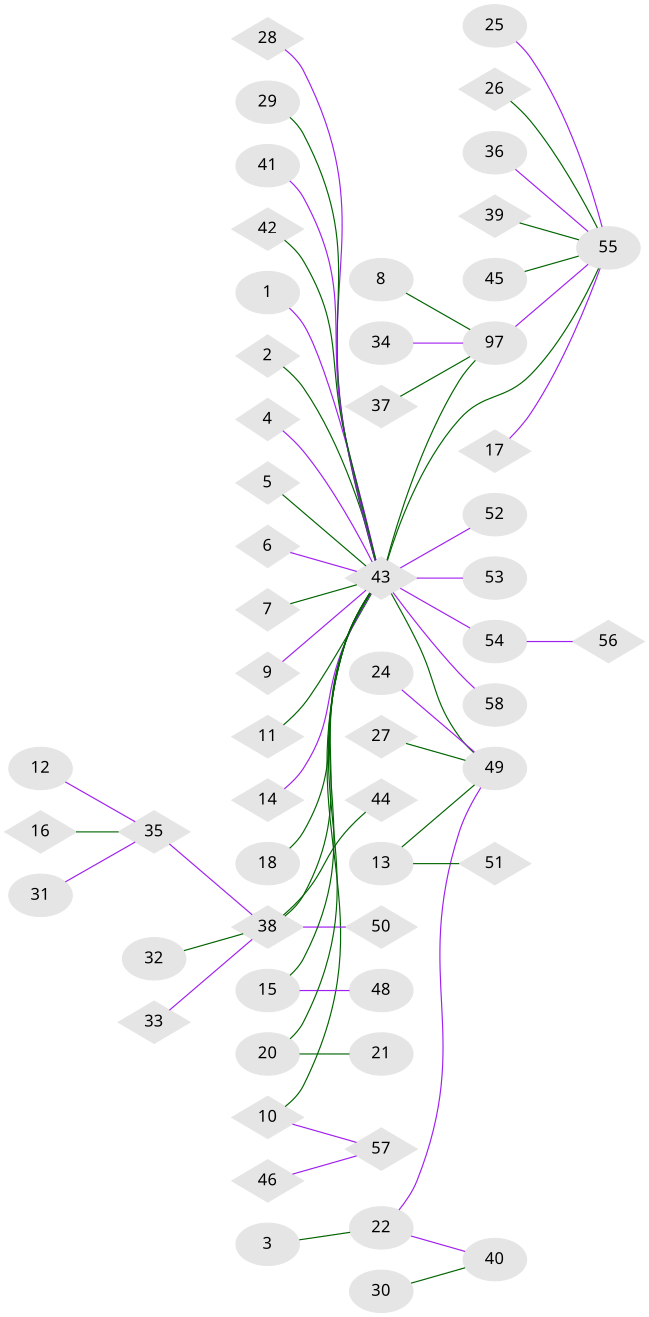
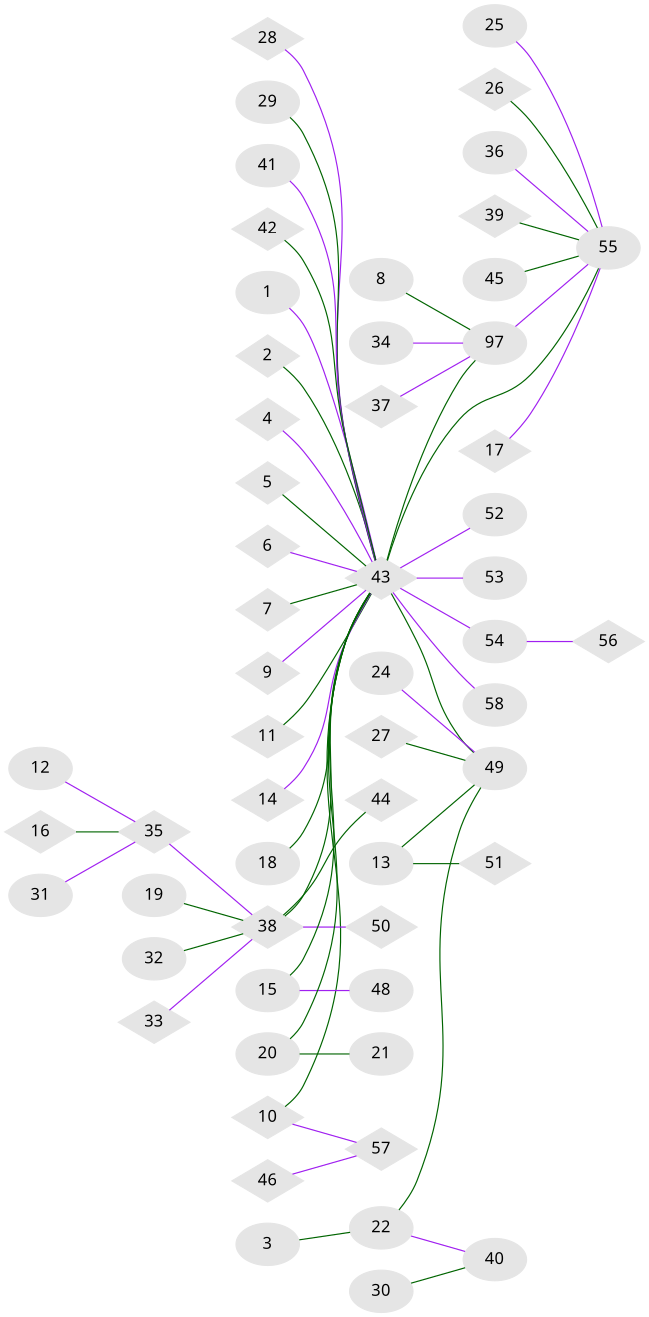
(435, 376) -> (435, 376)
none -> (154, 895)
(441, 1000) -> (441, 1000)
